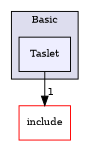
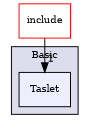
(45, 85) -> (45, 52)
